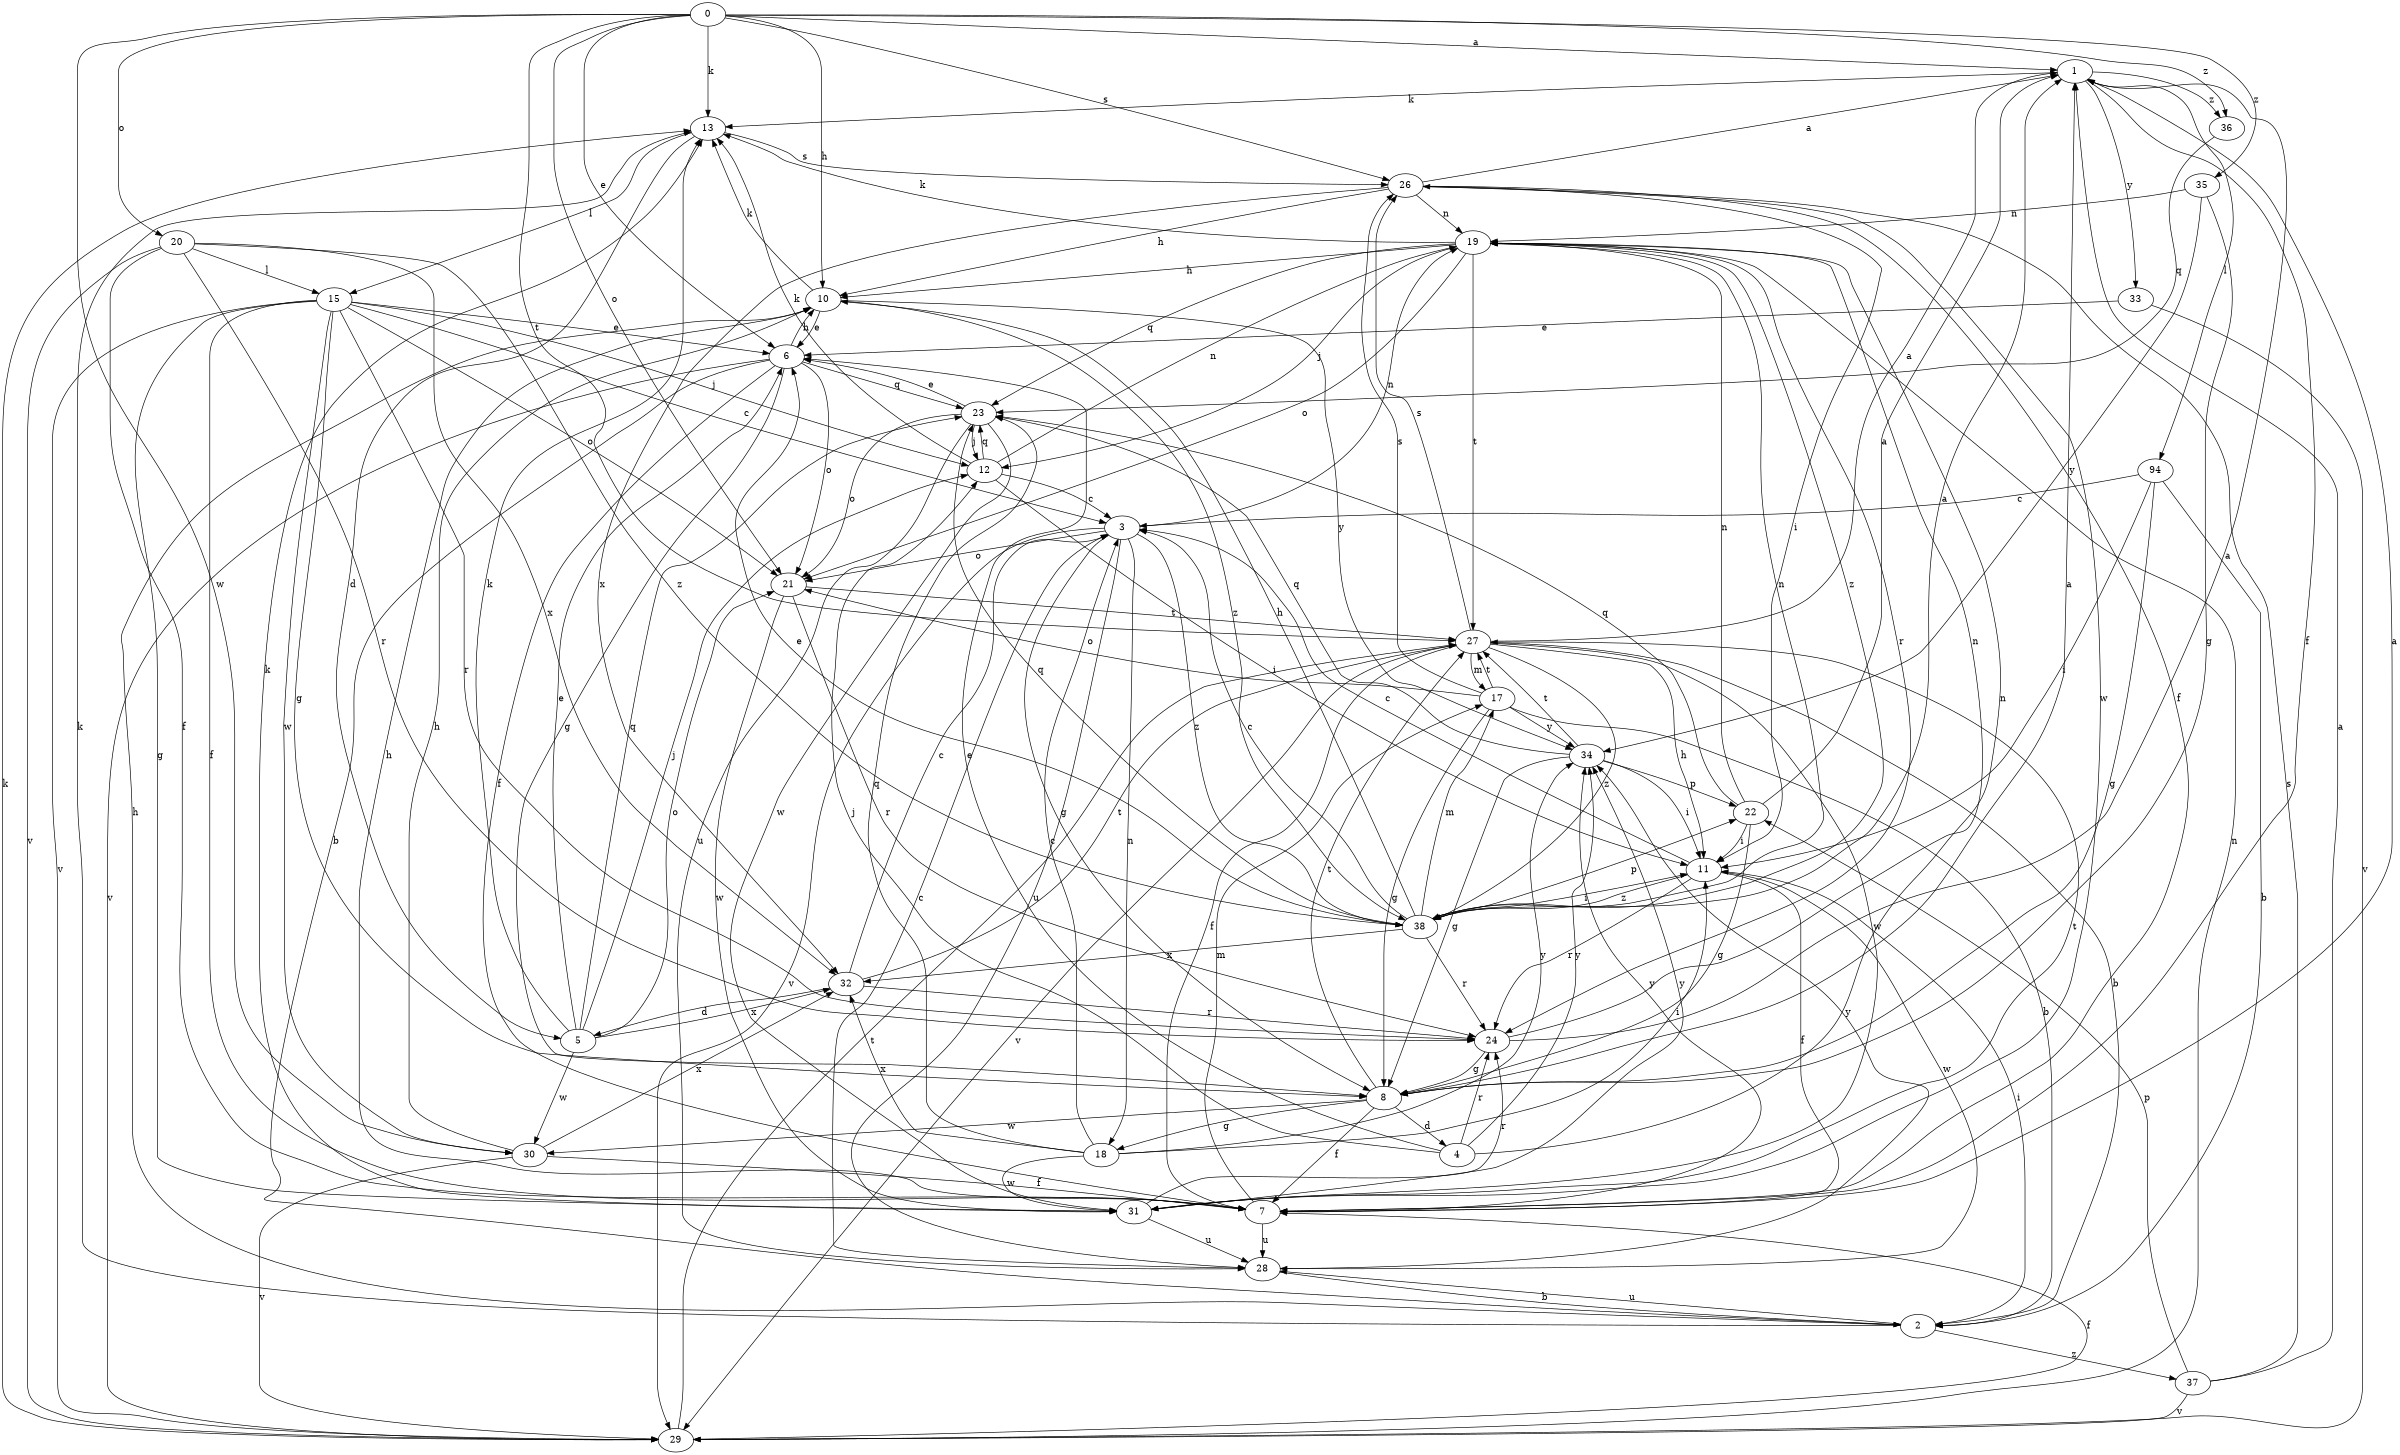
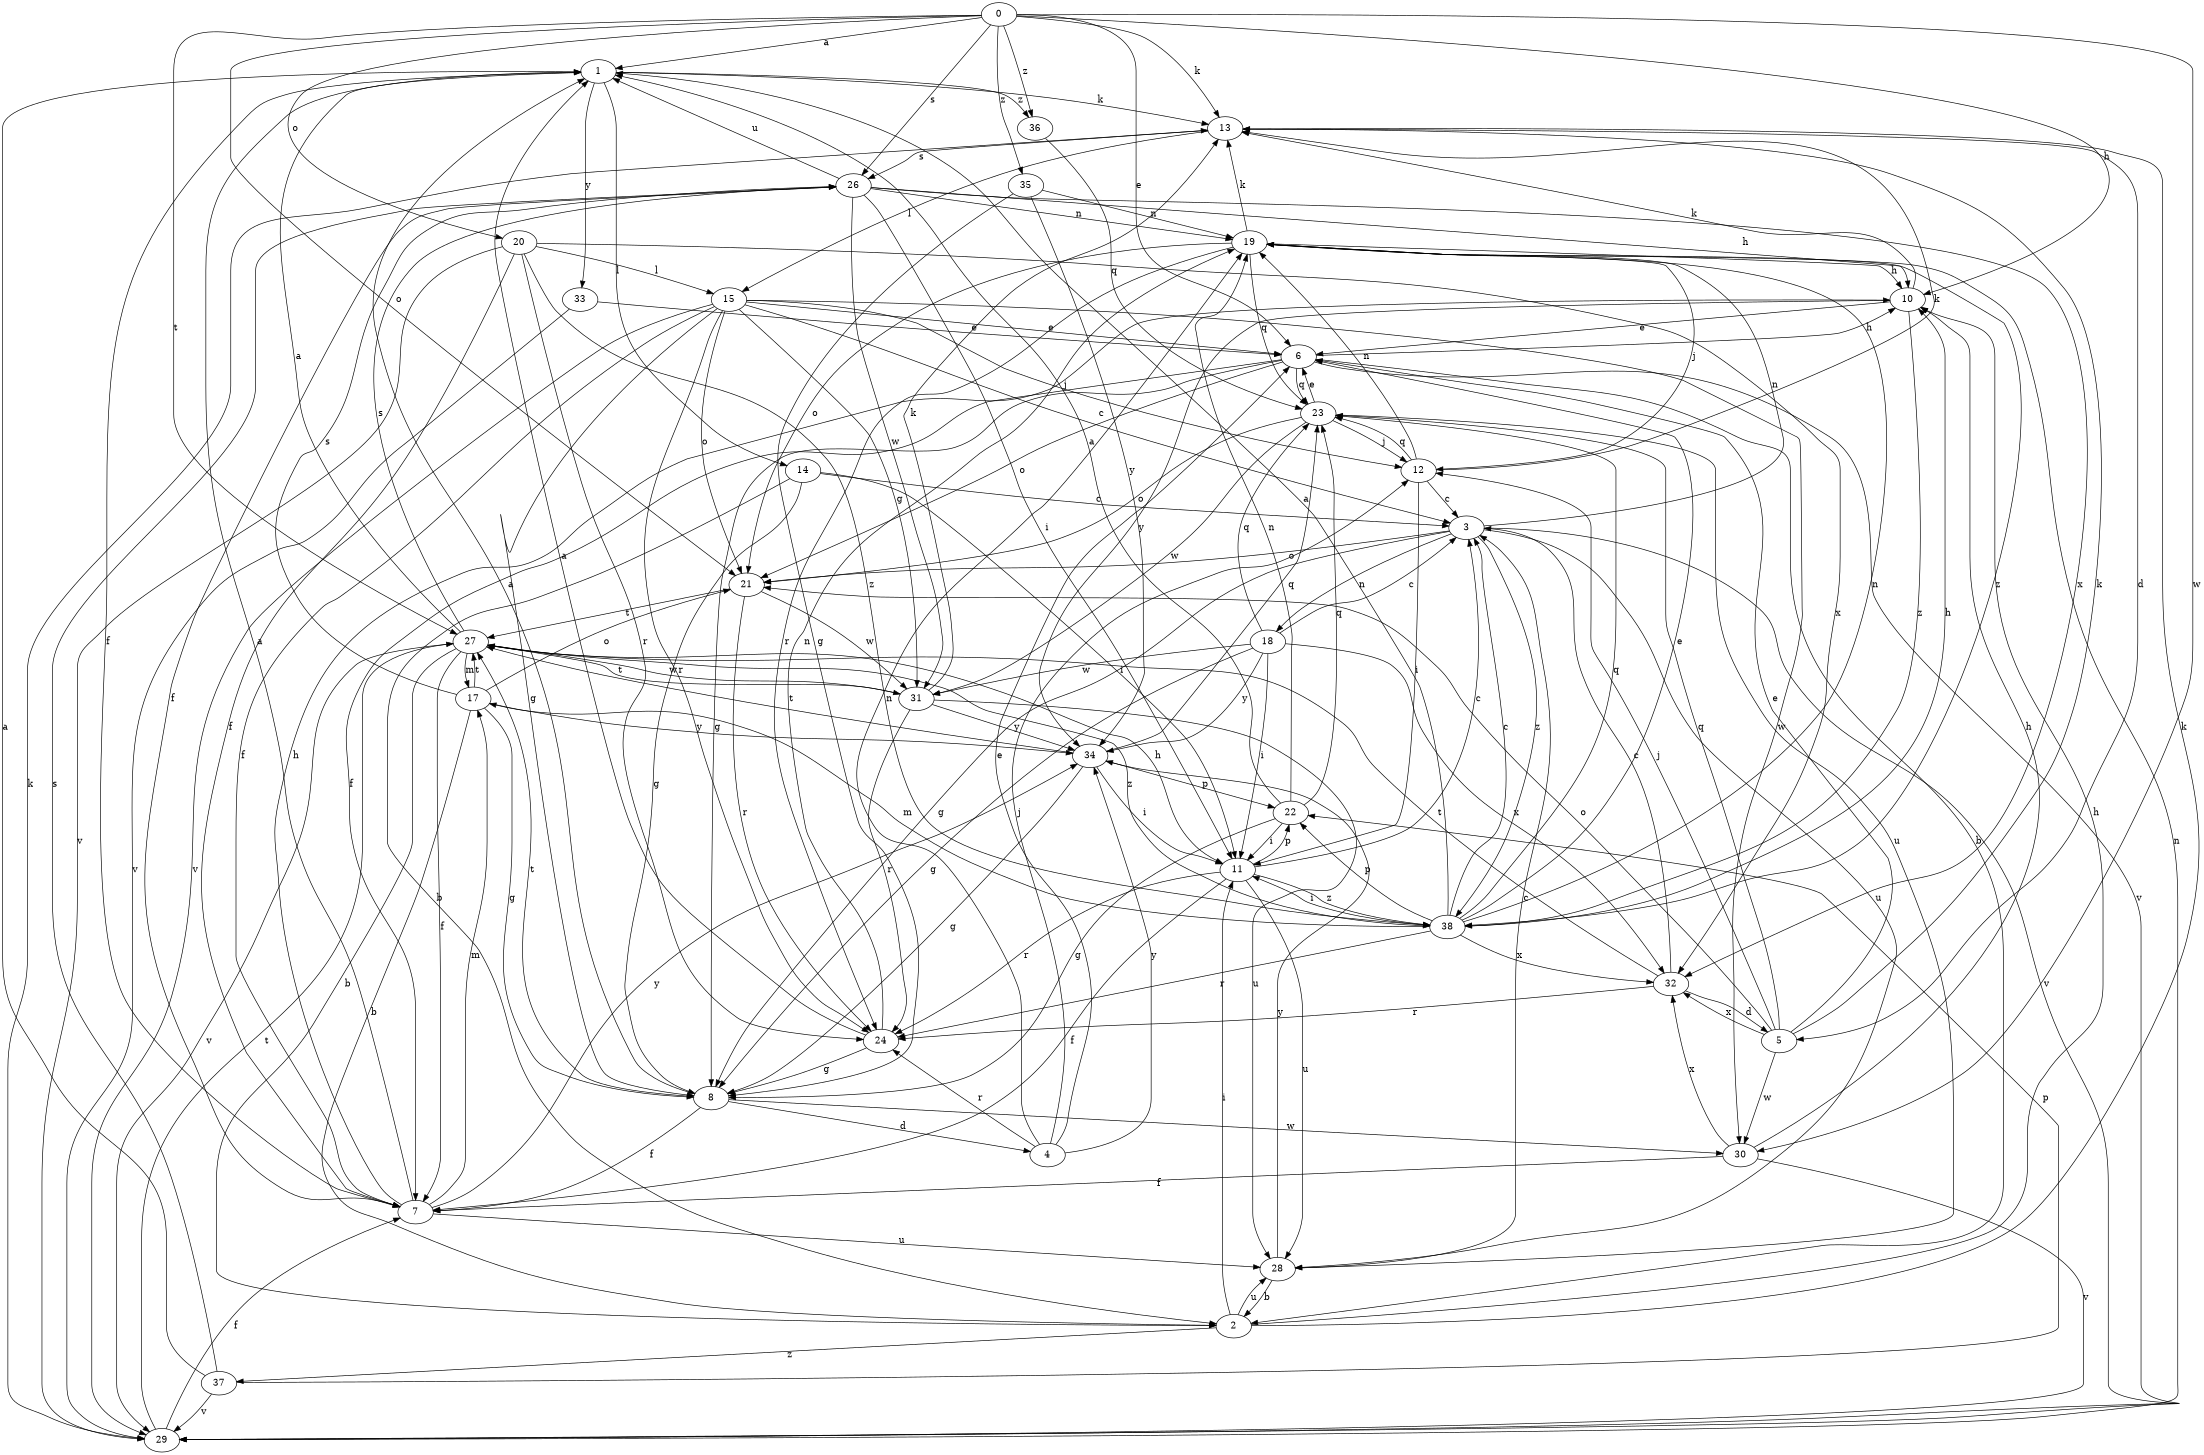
(1809, 128) -> (755, 128)
(1473, 439) -> none
(2155, 471) -> (803, 471)
none -> (1274, 852)
(1947, 1070) -> (1306, 1070)
(1238, 1119) -> (961, 830)
